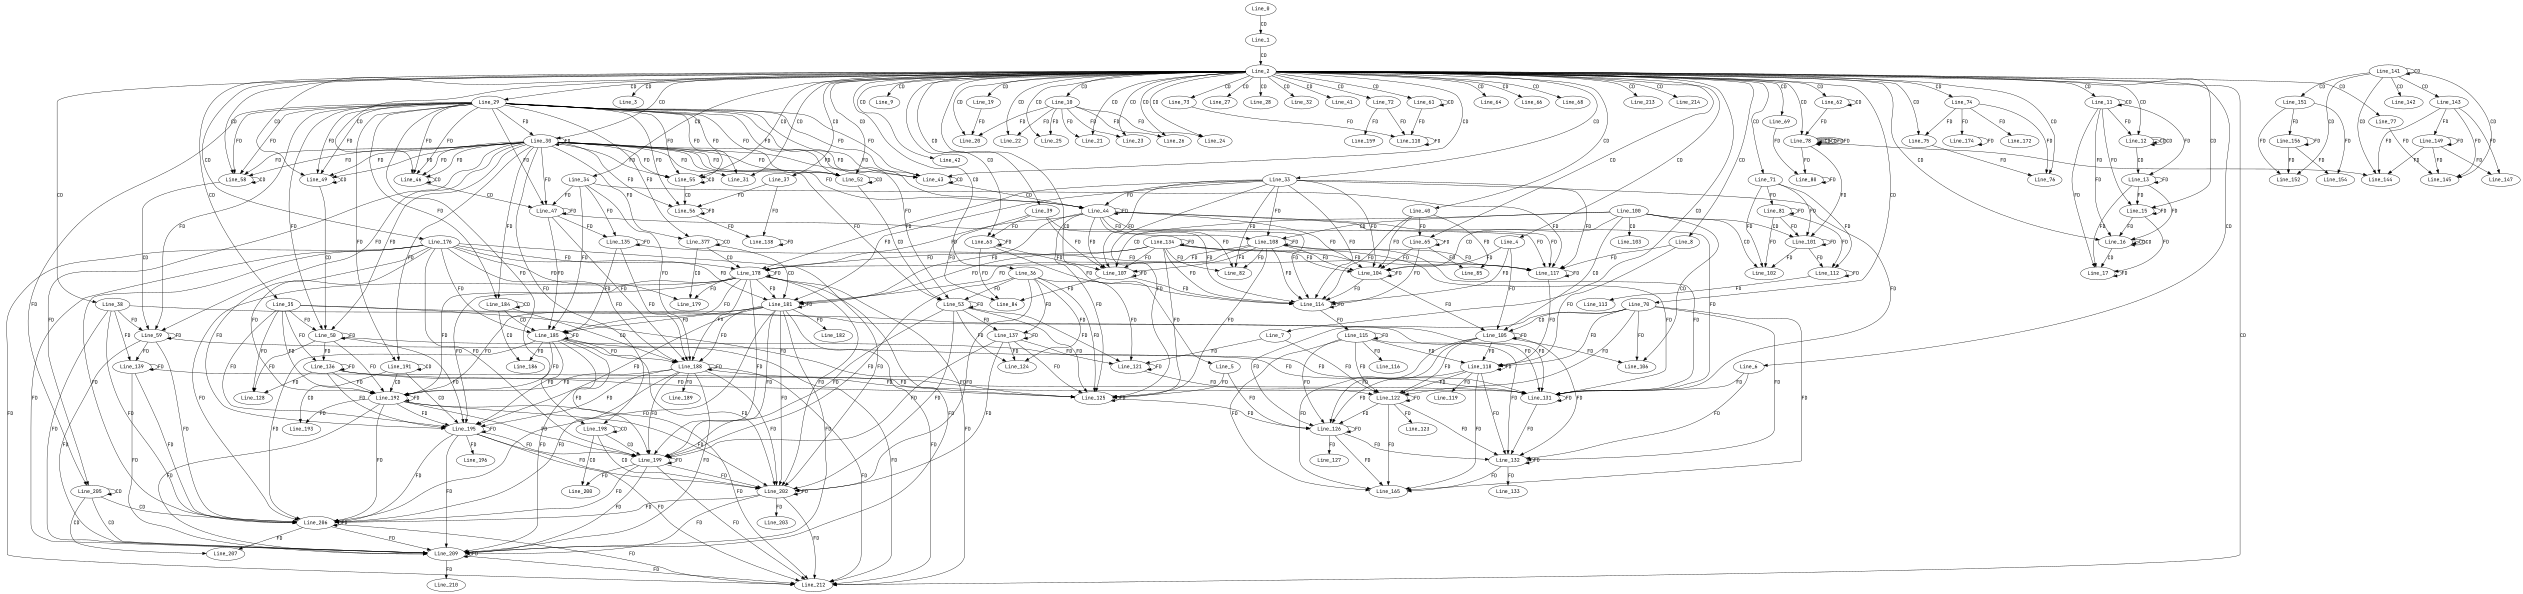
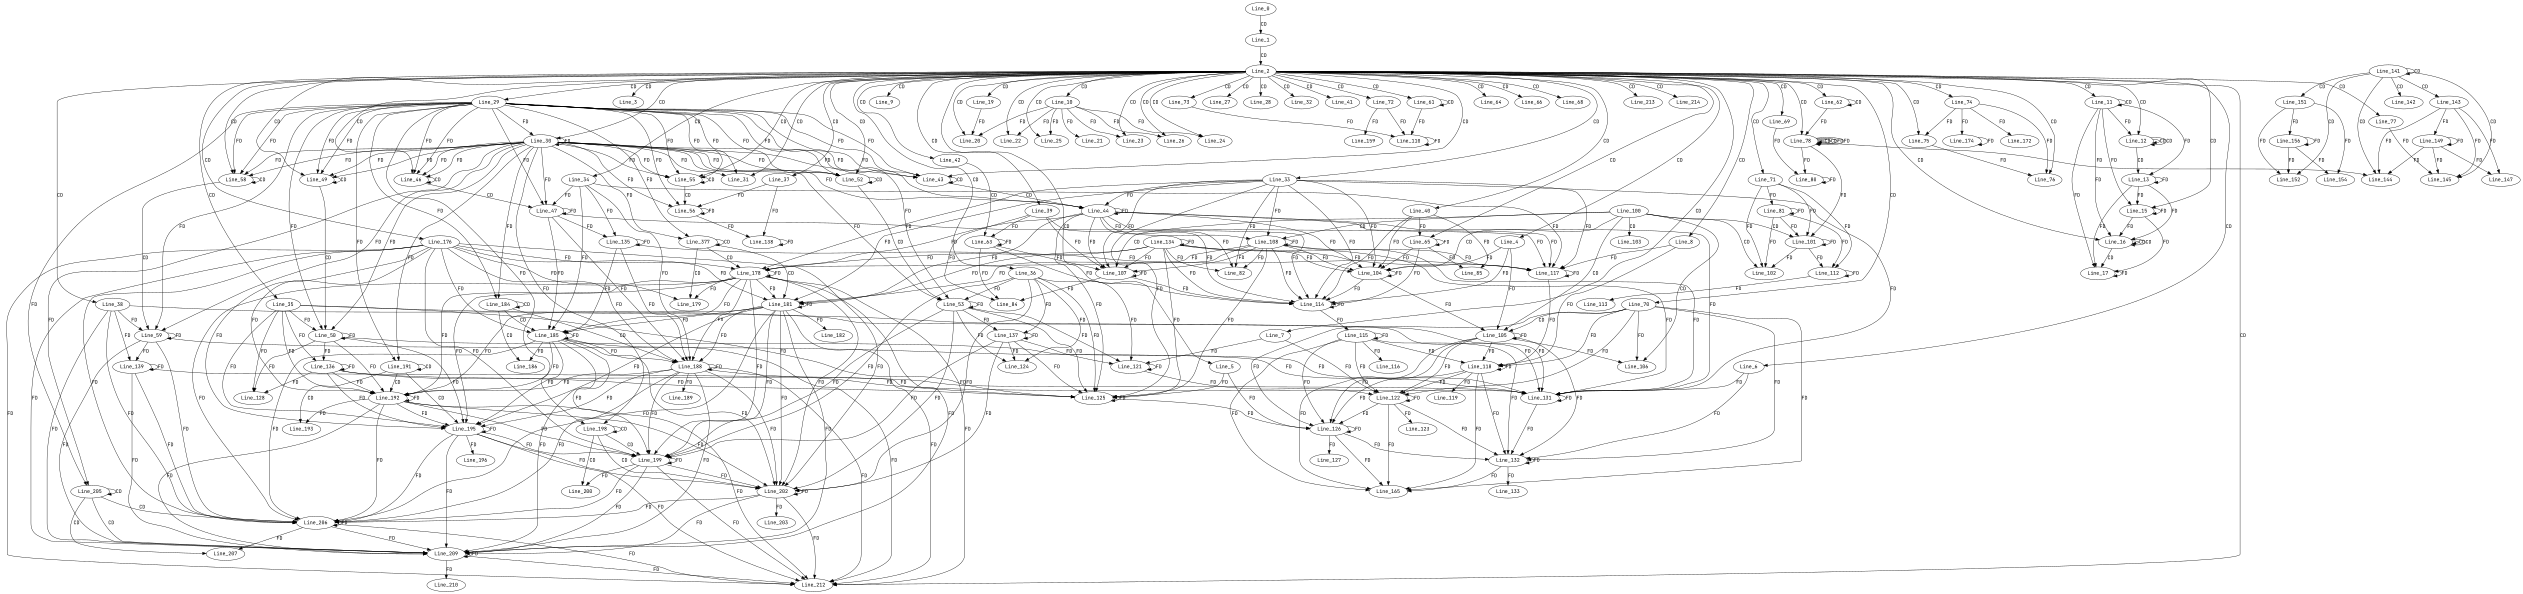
(1148, 82) -> none
(923, 87) -> (990, 194)
